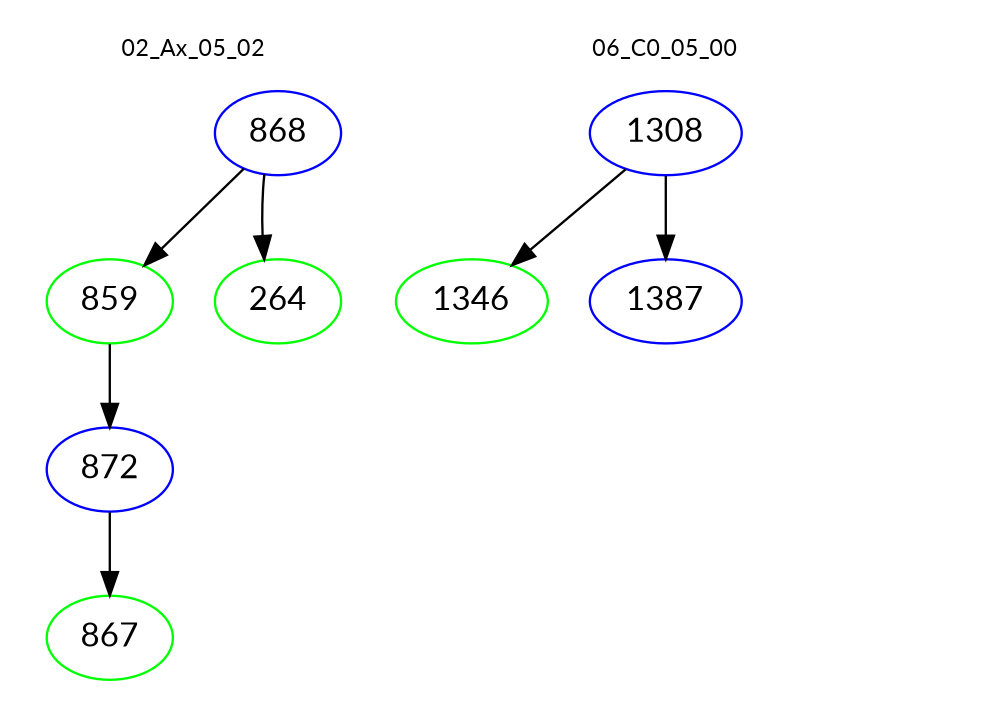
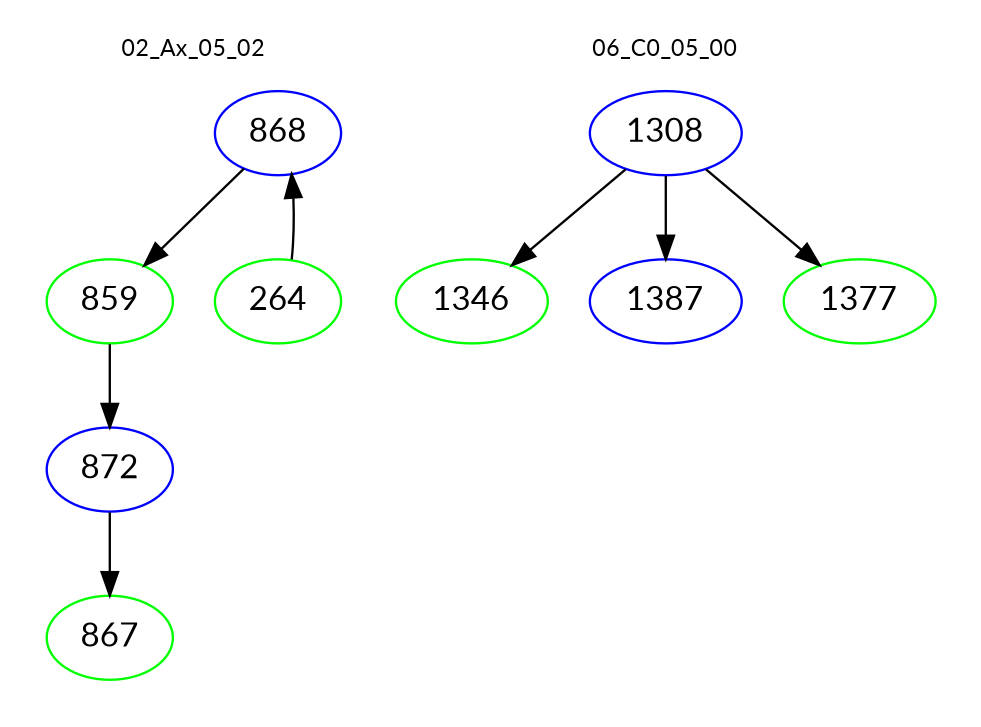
(262, 205) -> (294, 229)
none -> (860, 301)
